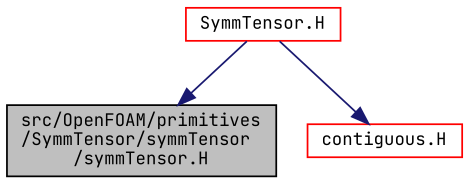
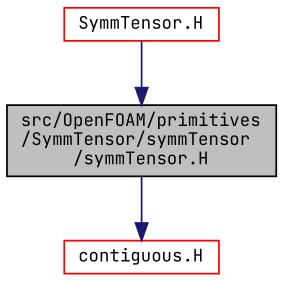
(318, 77) -> (142, 199)
